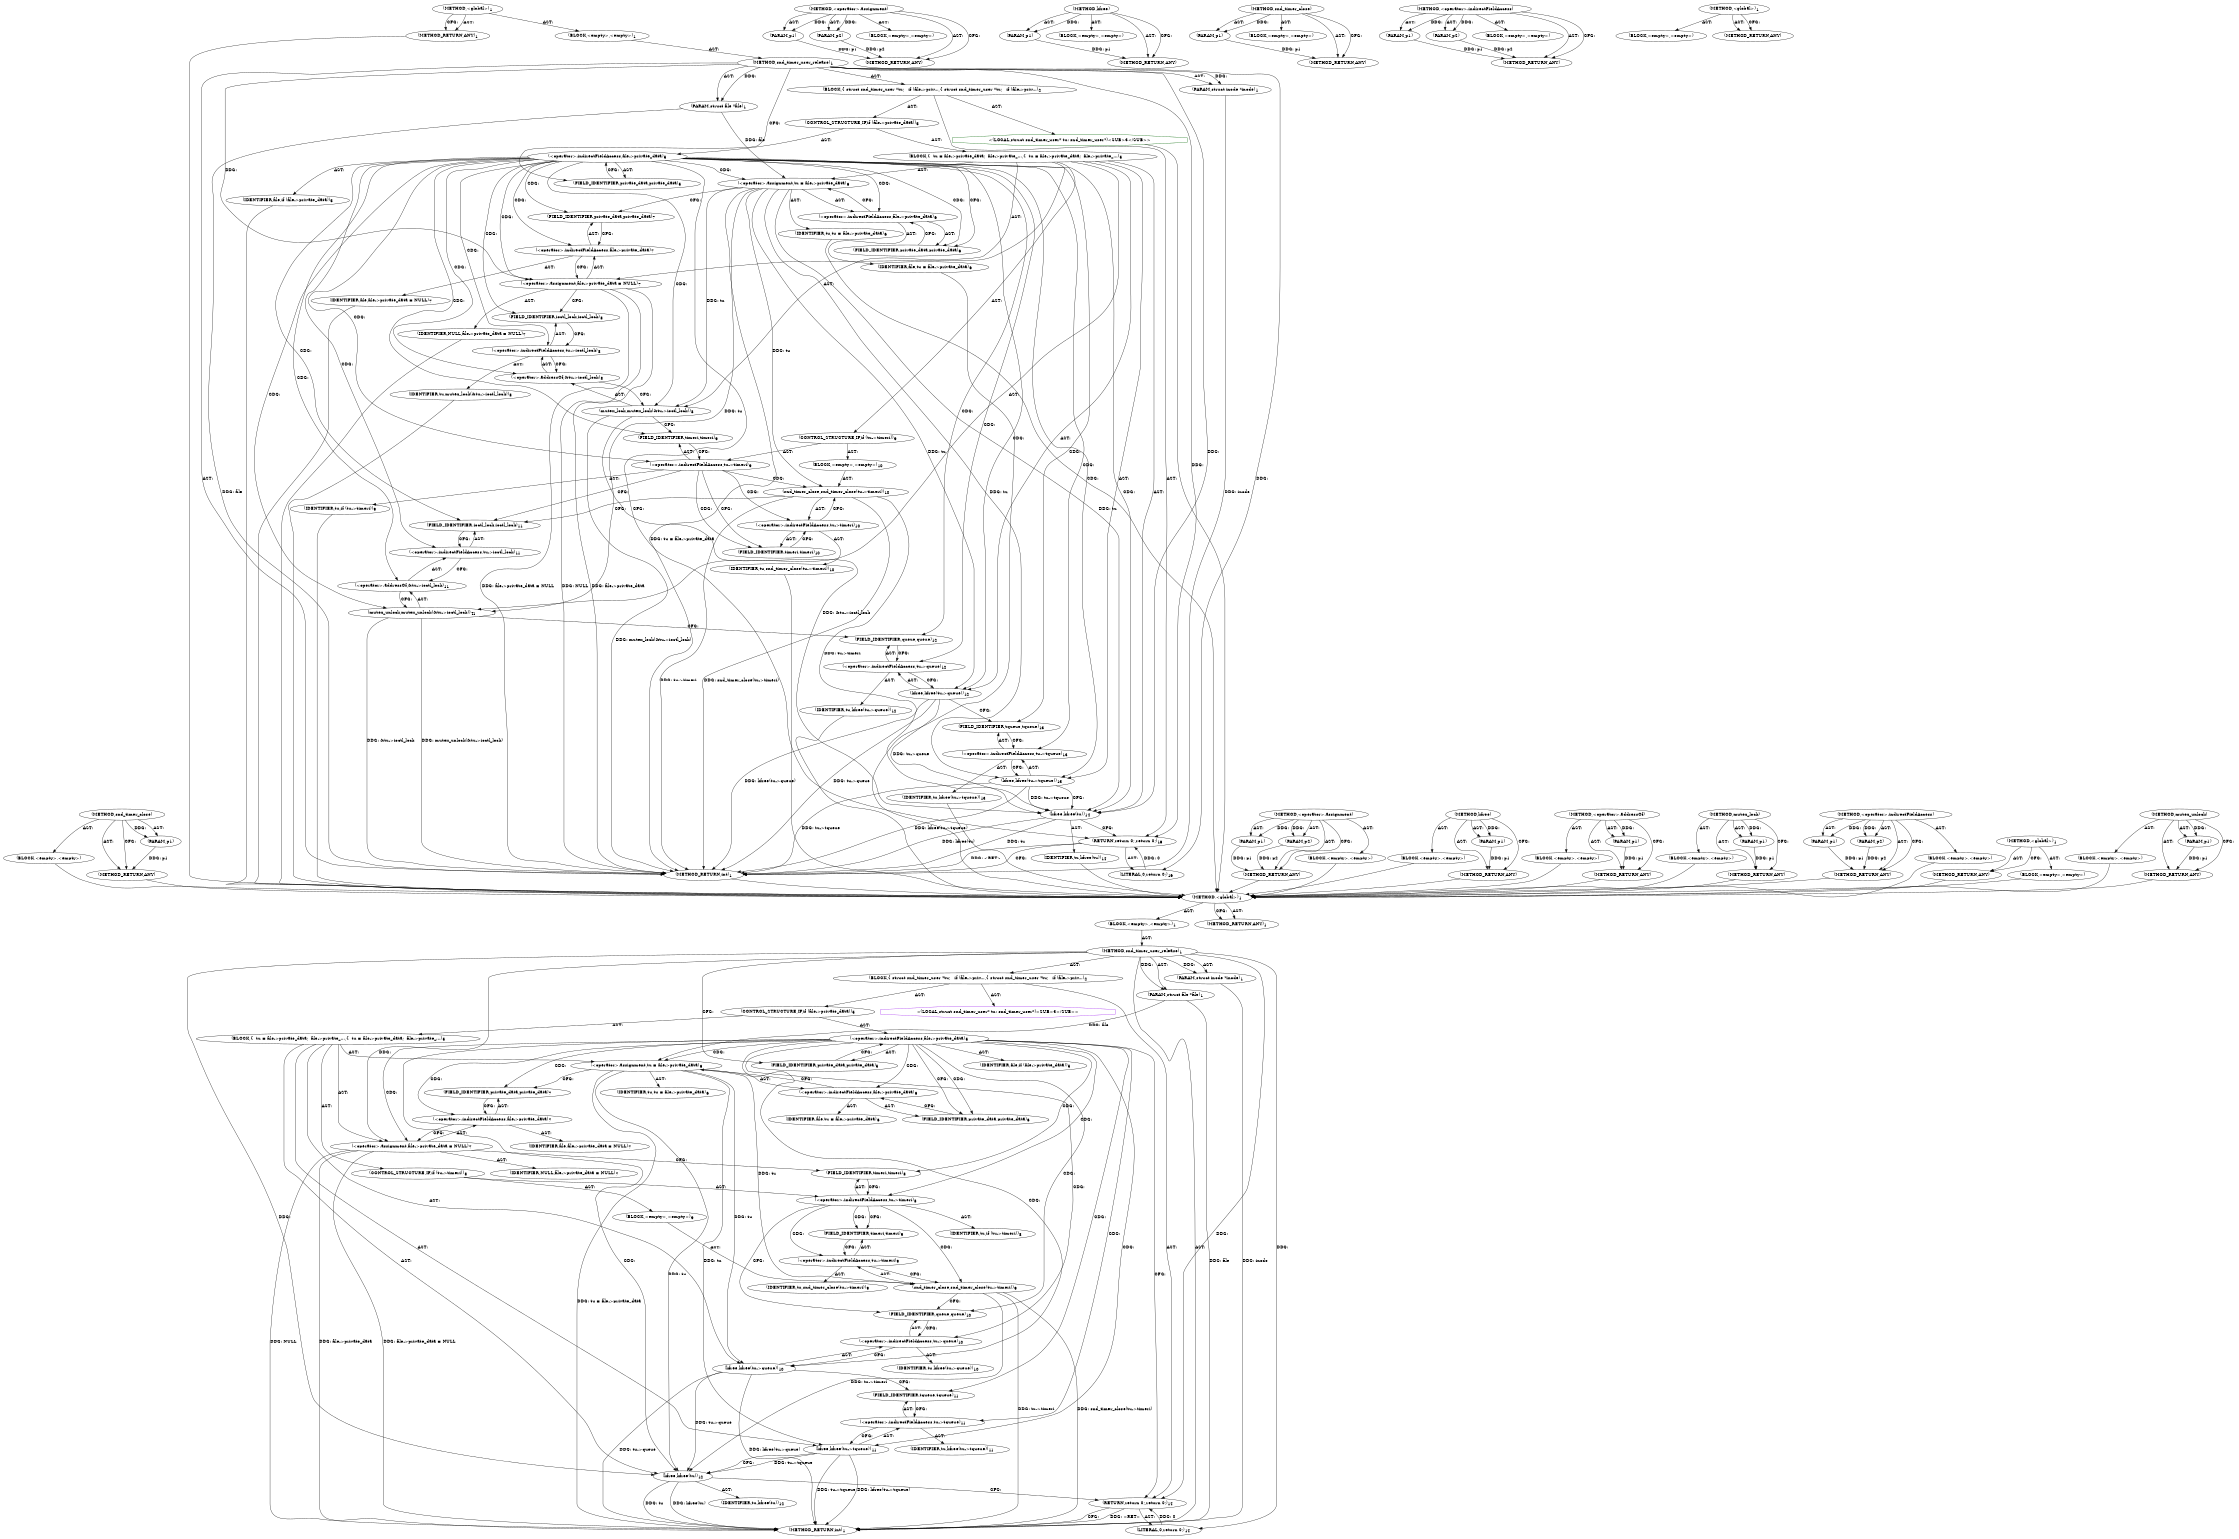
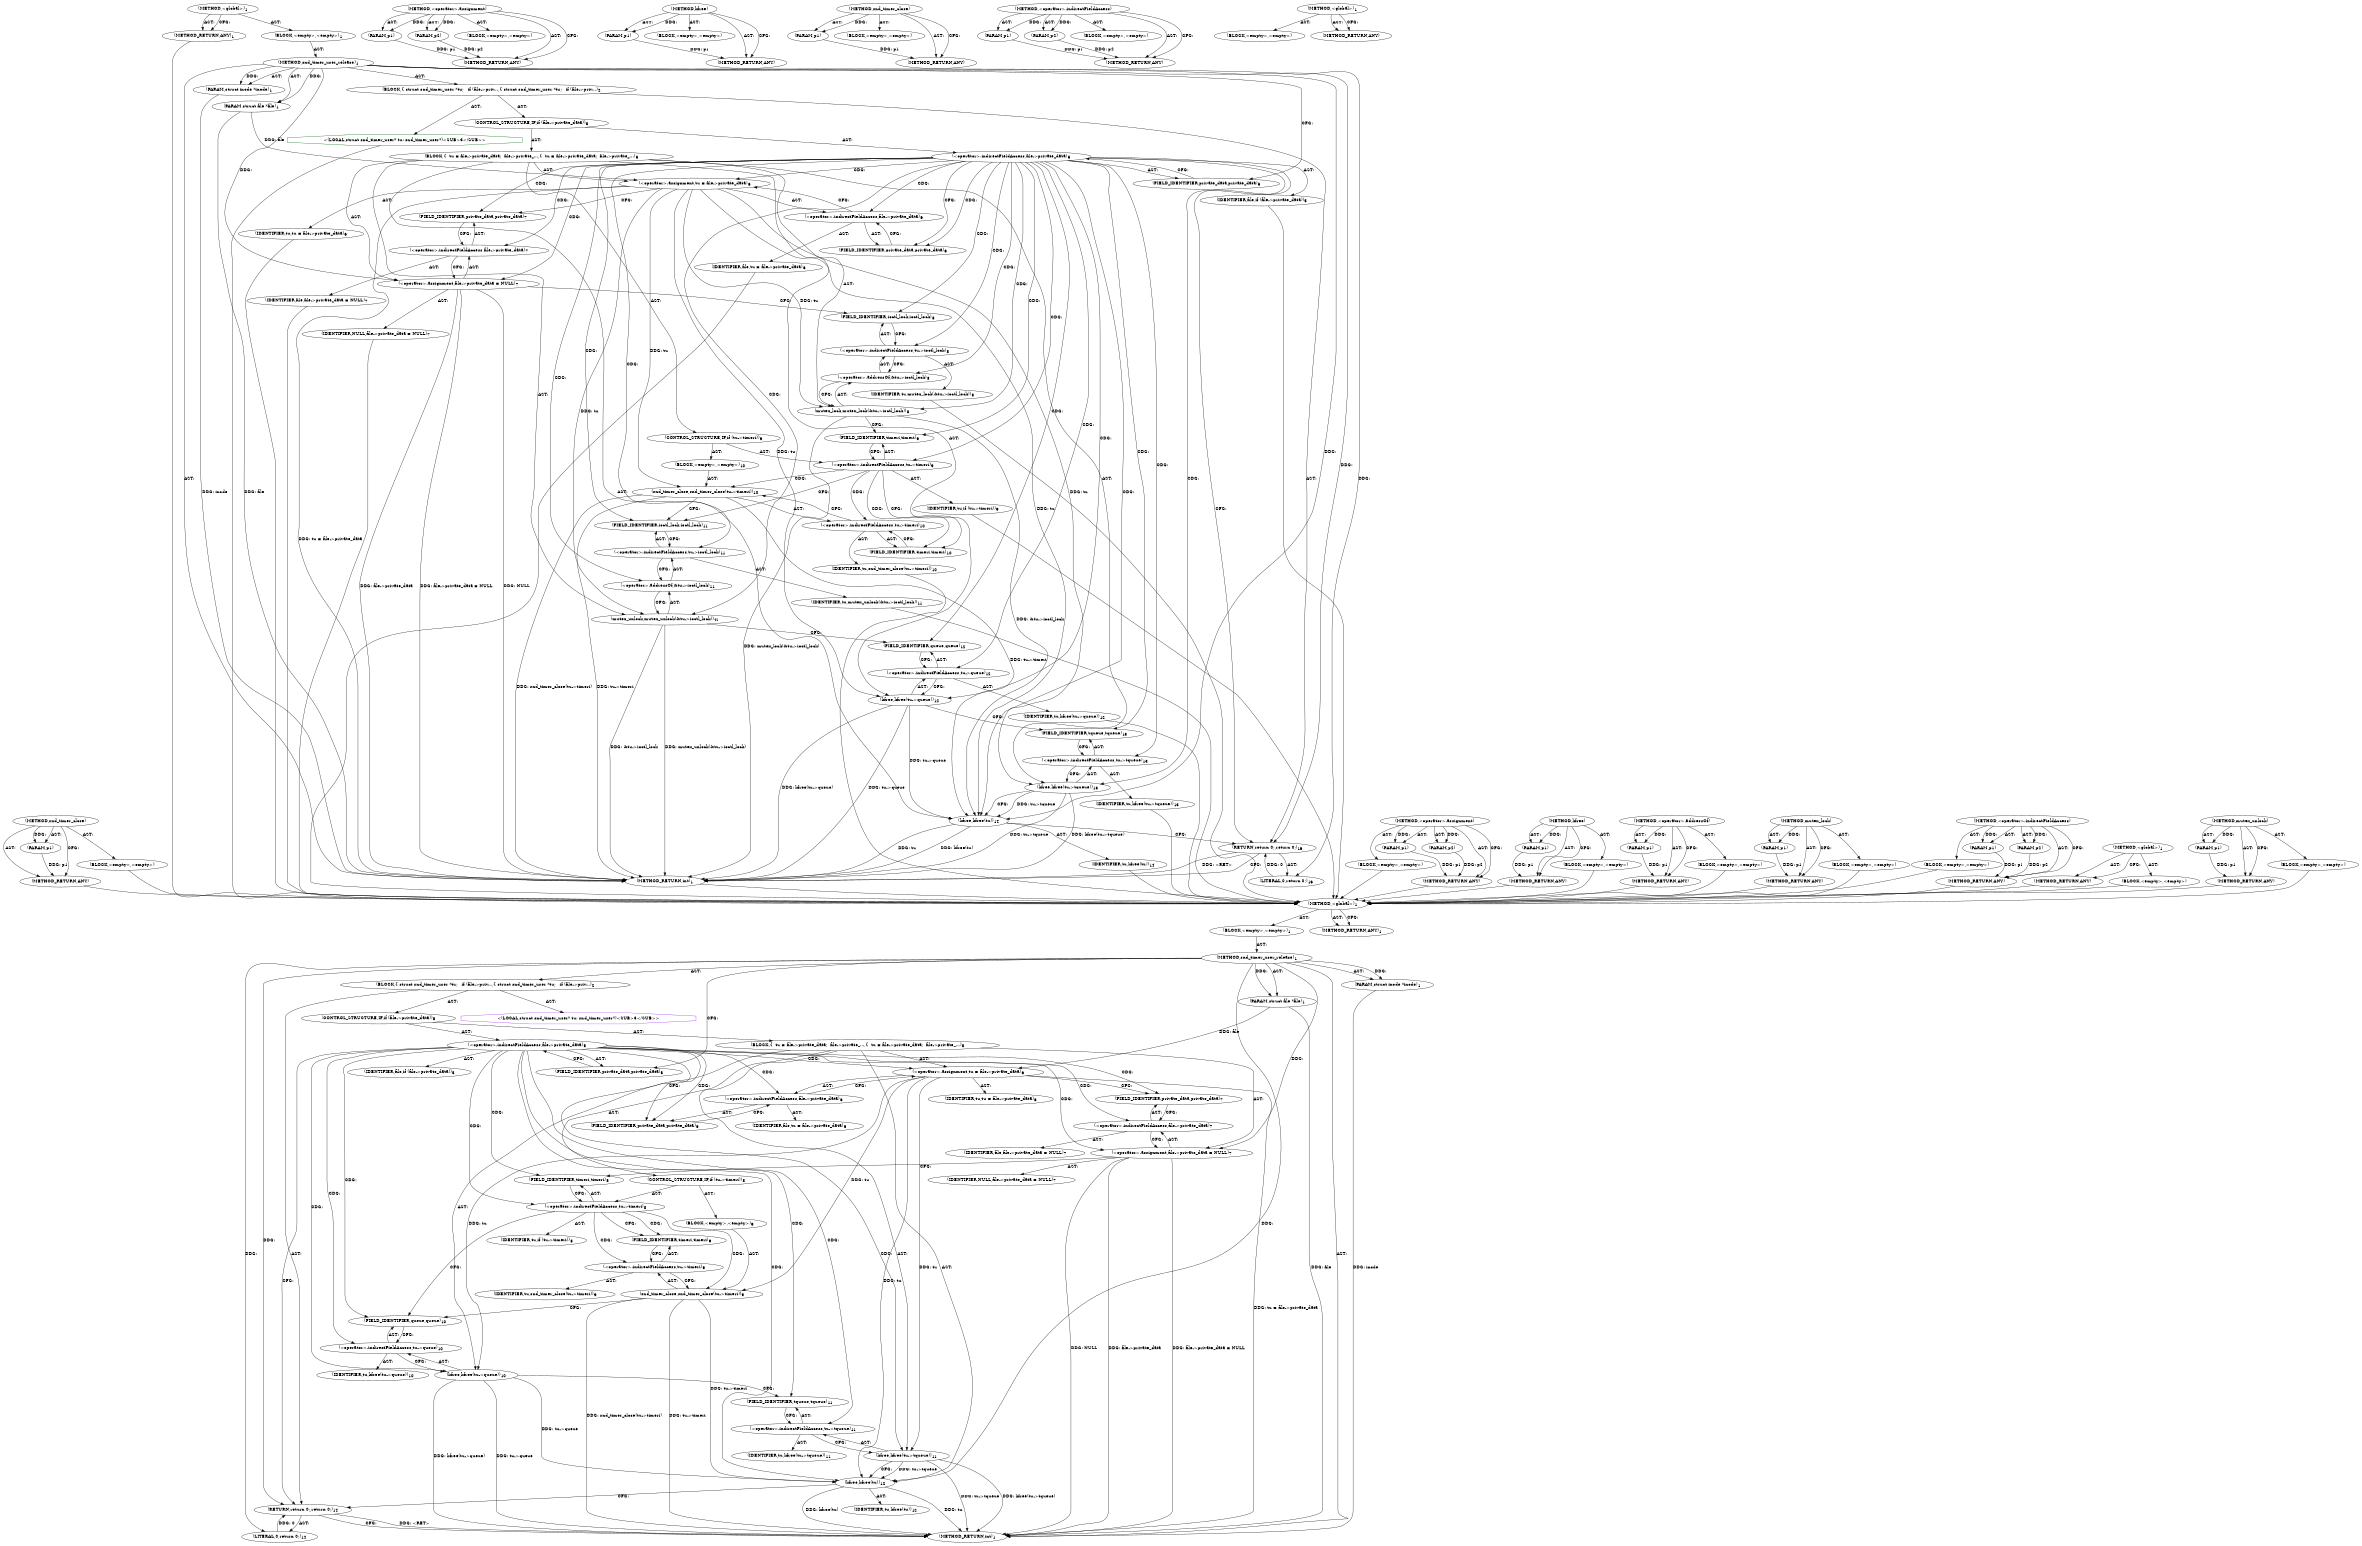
none -> (867, 603)
